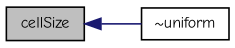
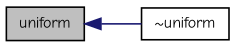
(45, 24) -> (45, 24)
